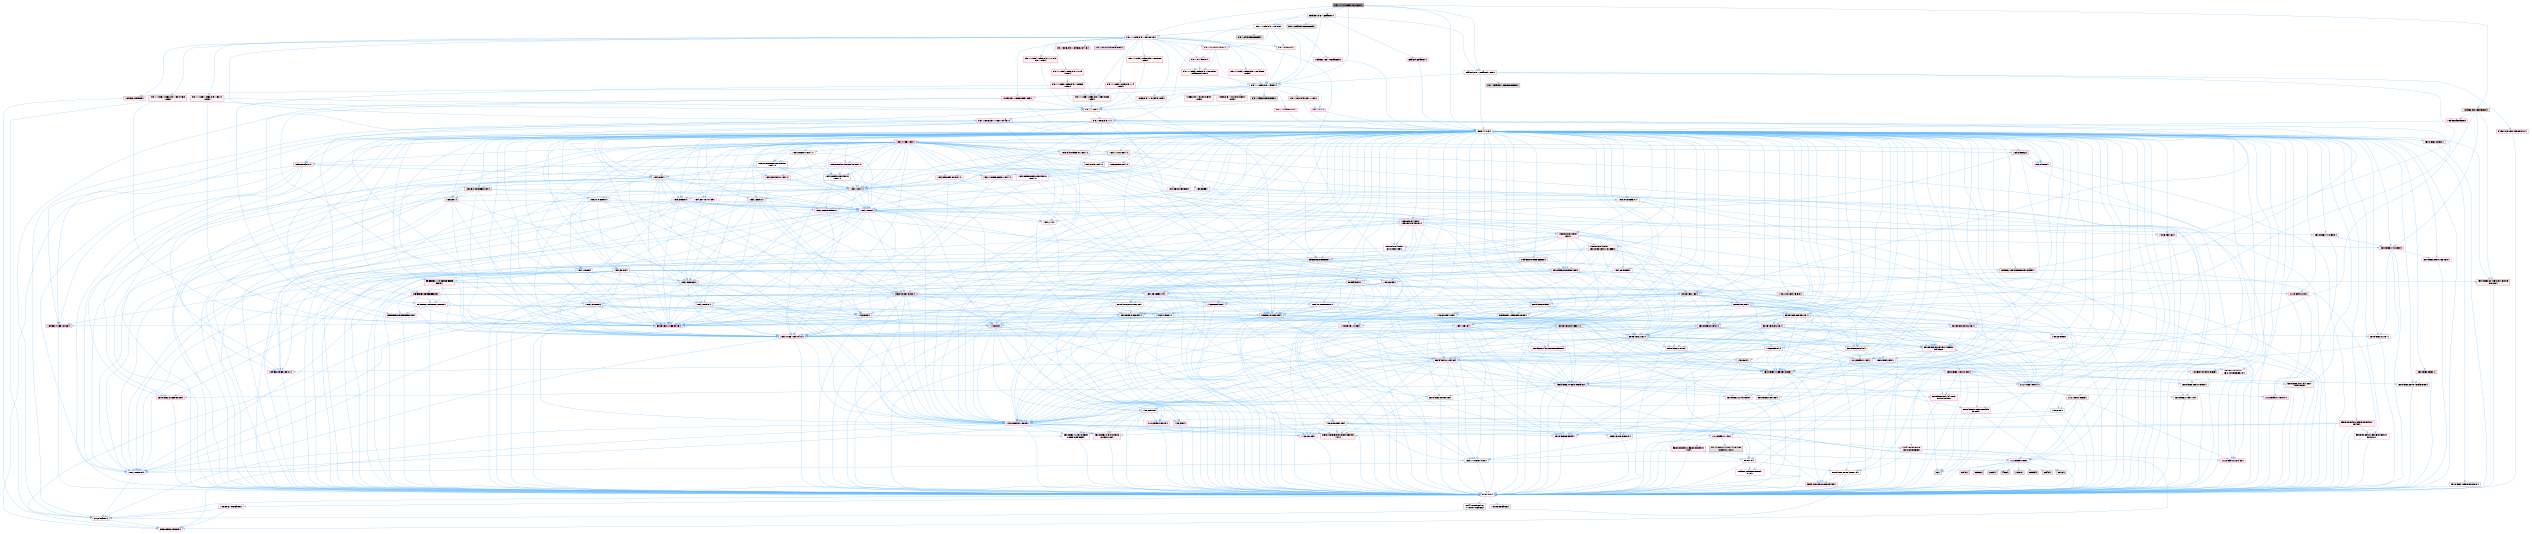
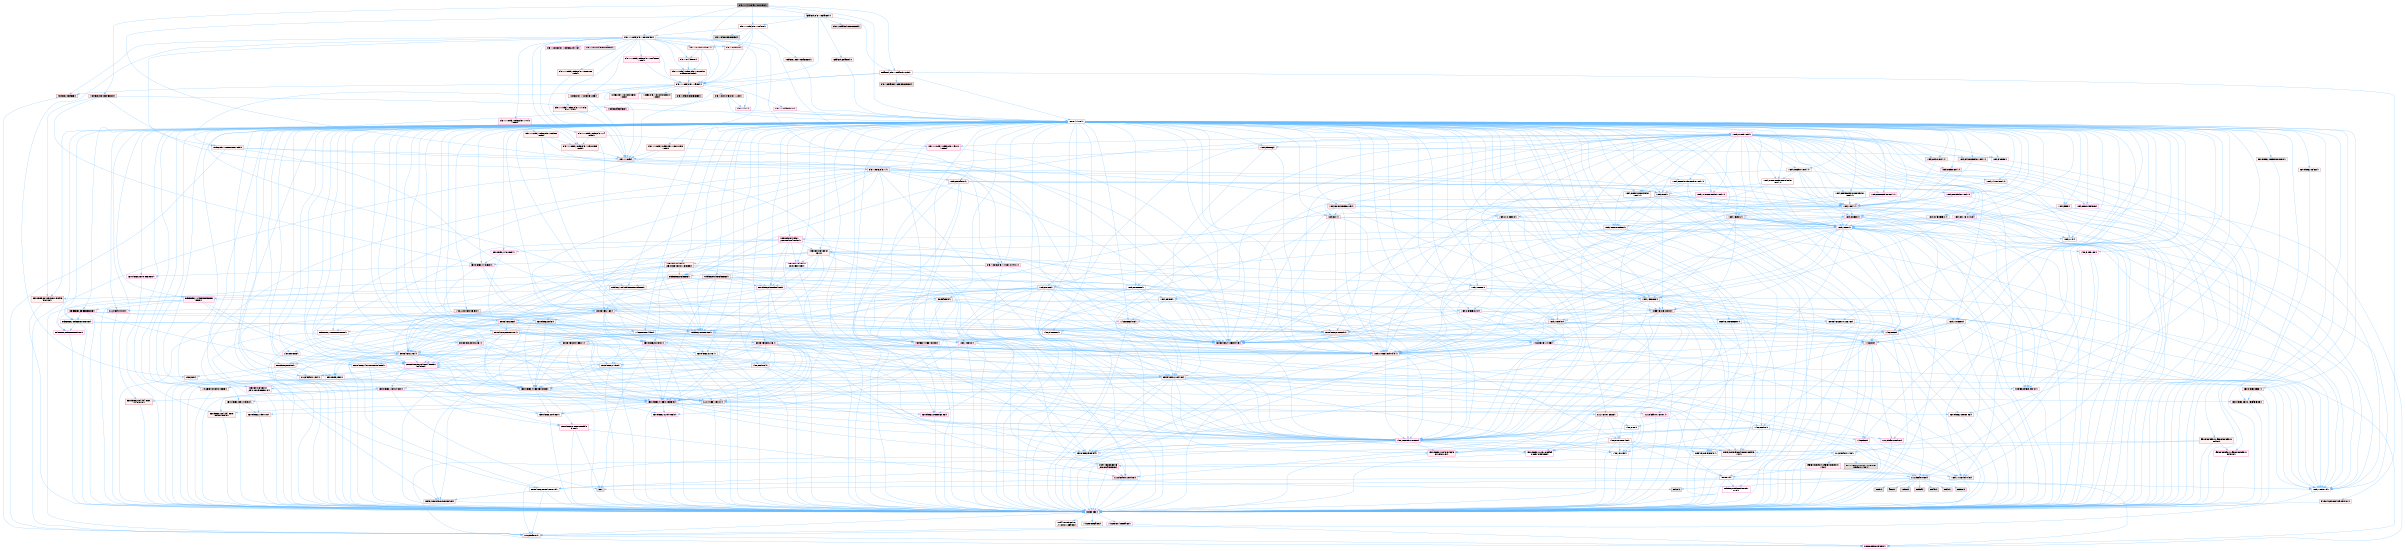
(605, 148) -> (1347, 137)
